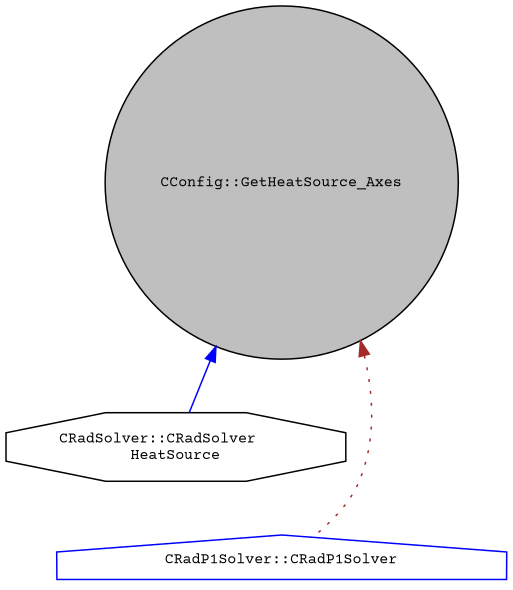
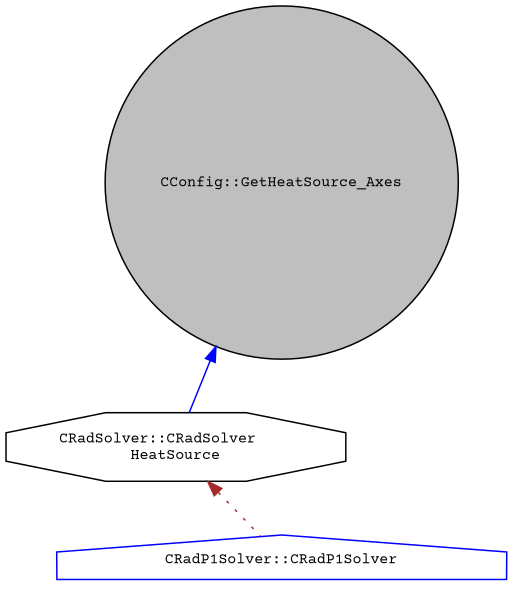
(367, 455) -> (239, 514)
